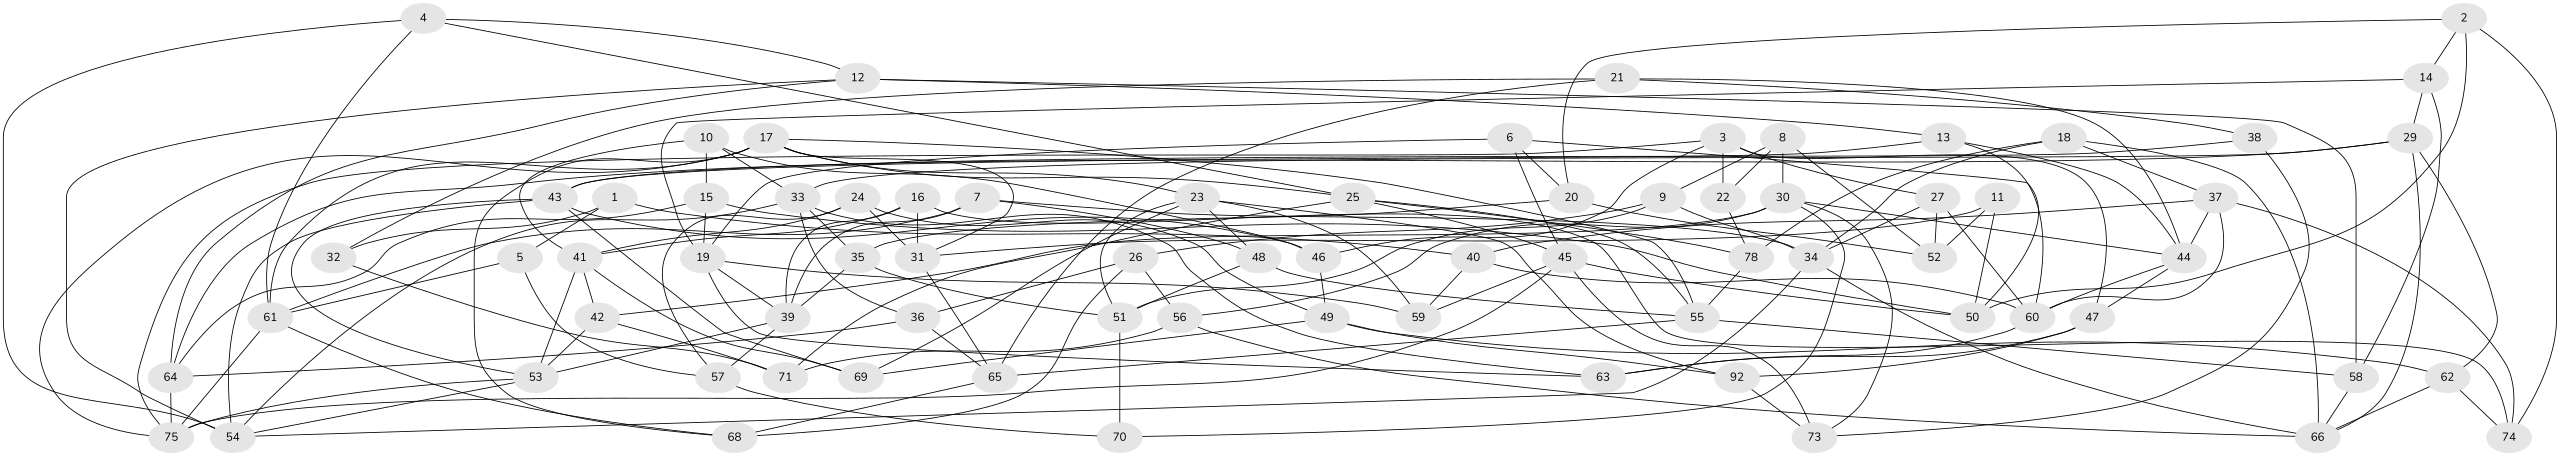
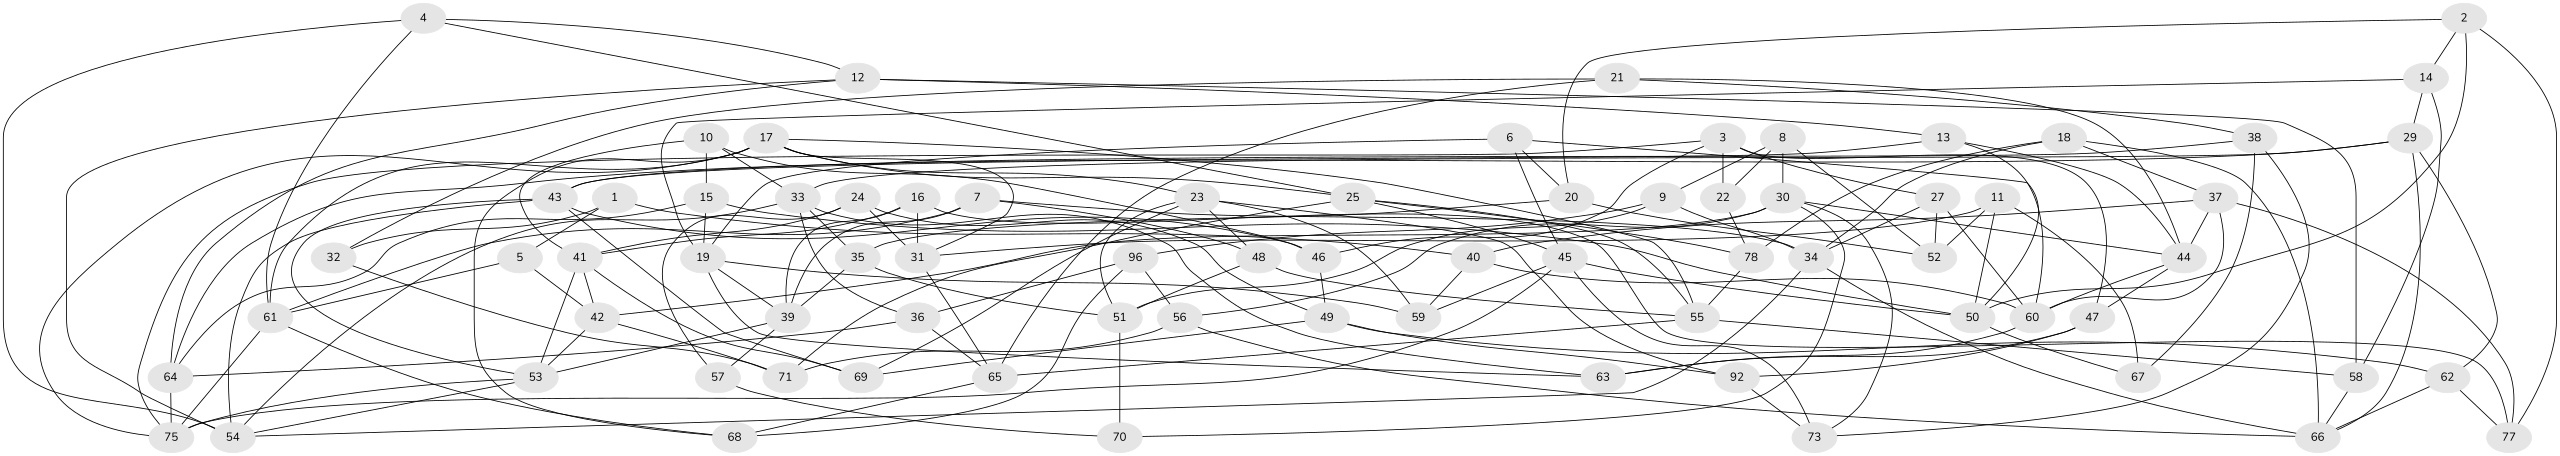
(1136, 258) -> (1136, 258)
(589, 346) -> (559, 288)
none -> (2138, 378)
(2509, 438) -> (2509, 438)
